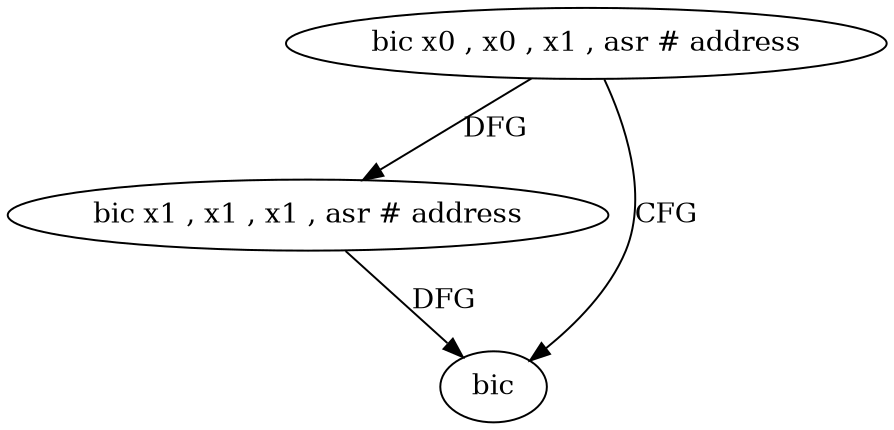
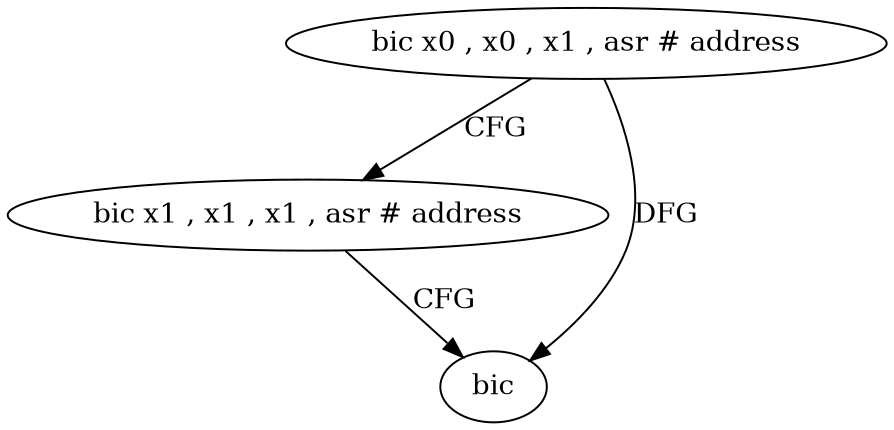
(496, 129) -> (496, 129)
(666, 215) -> (666, 215)
(444, 301) -> (444, 301)
